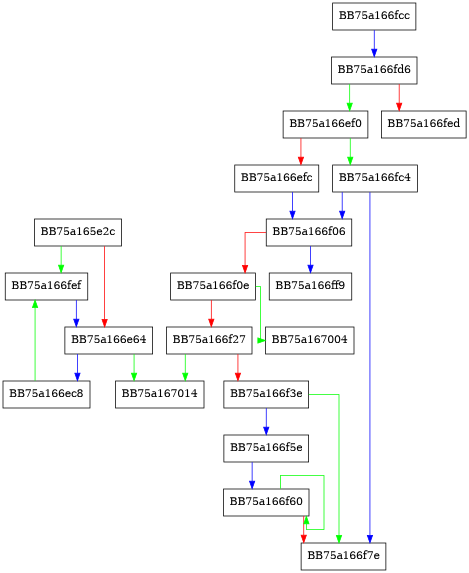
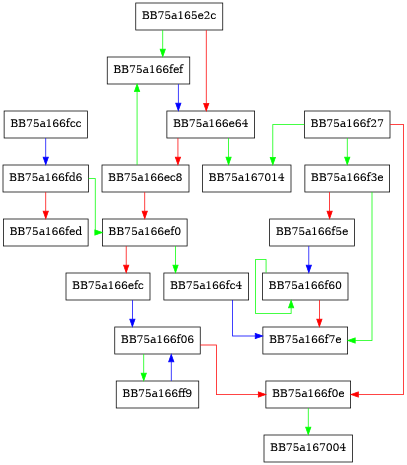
none -> (145, 202)
(342, 202) -> (171, 371)
(310, 256) -> (144, 364)
(211, 310) -> (404, 275)
(77, 364) -> (178, 148)
(238, 364) -> (347, 148)
(266, 418) -> (330, 202)
